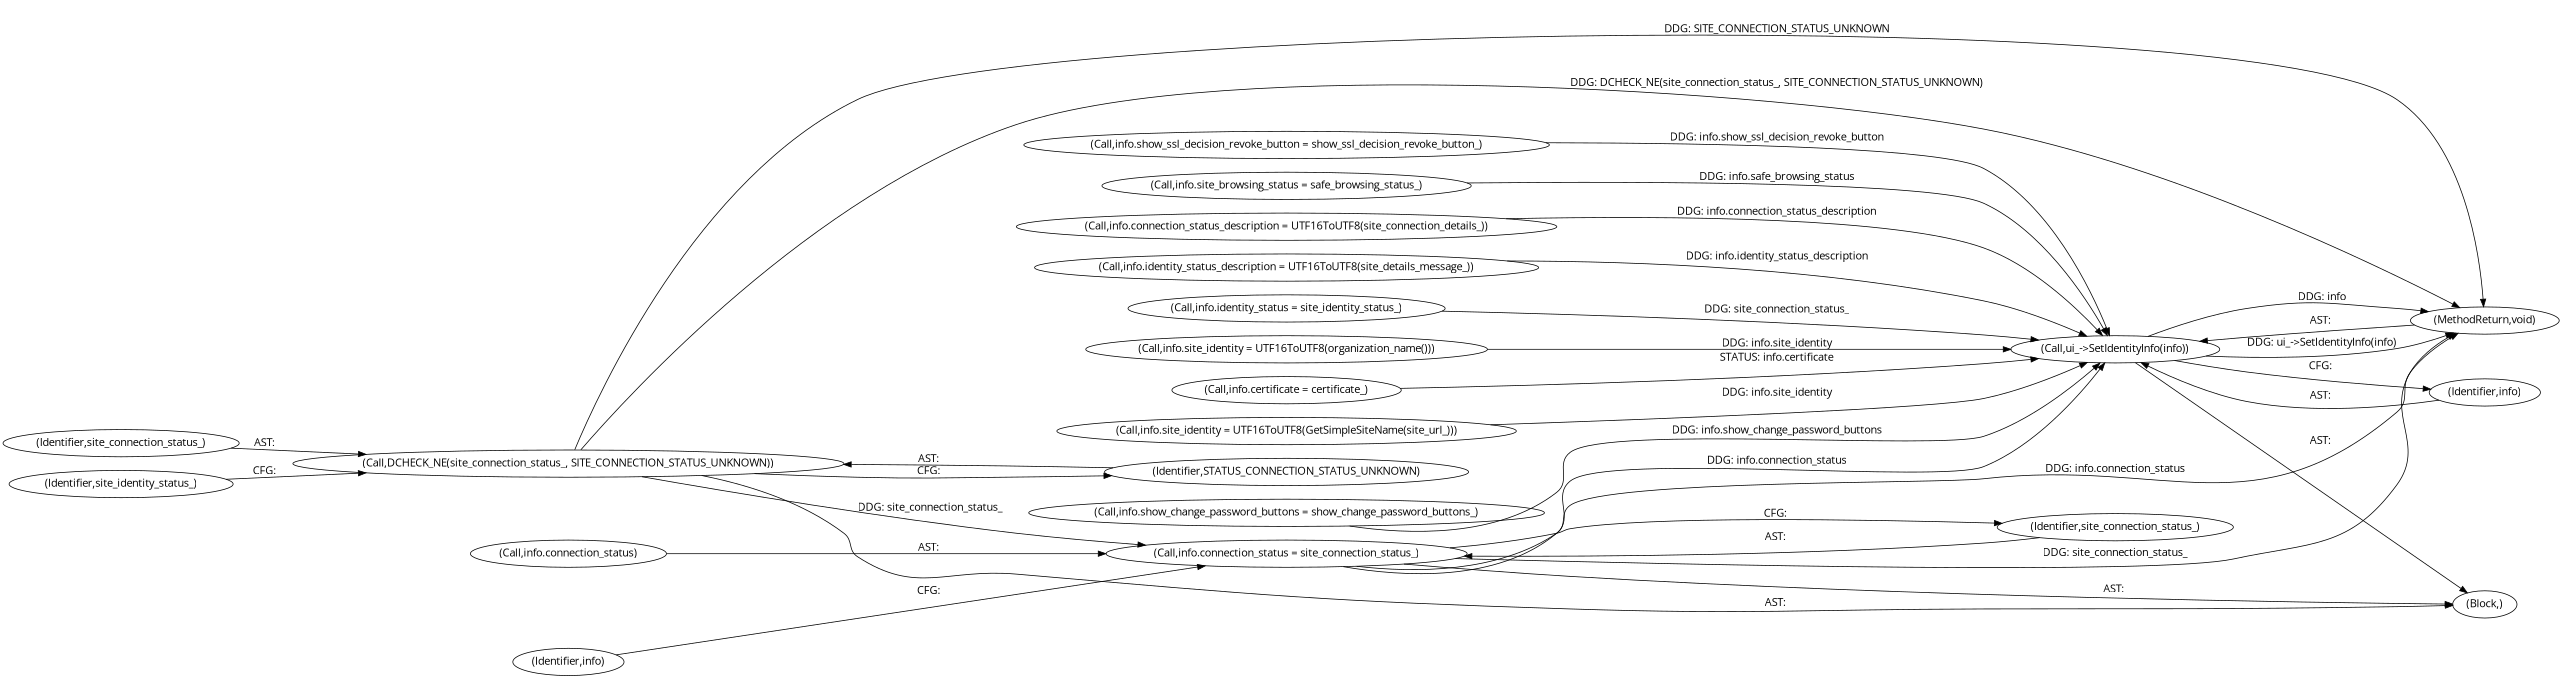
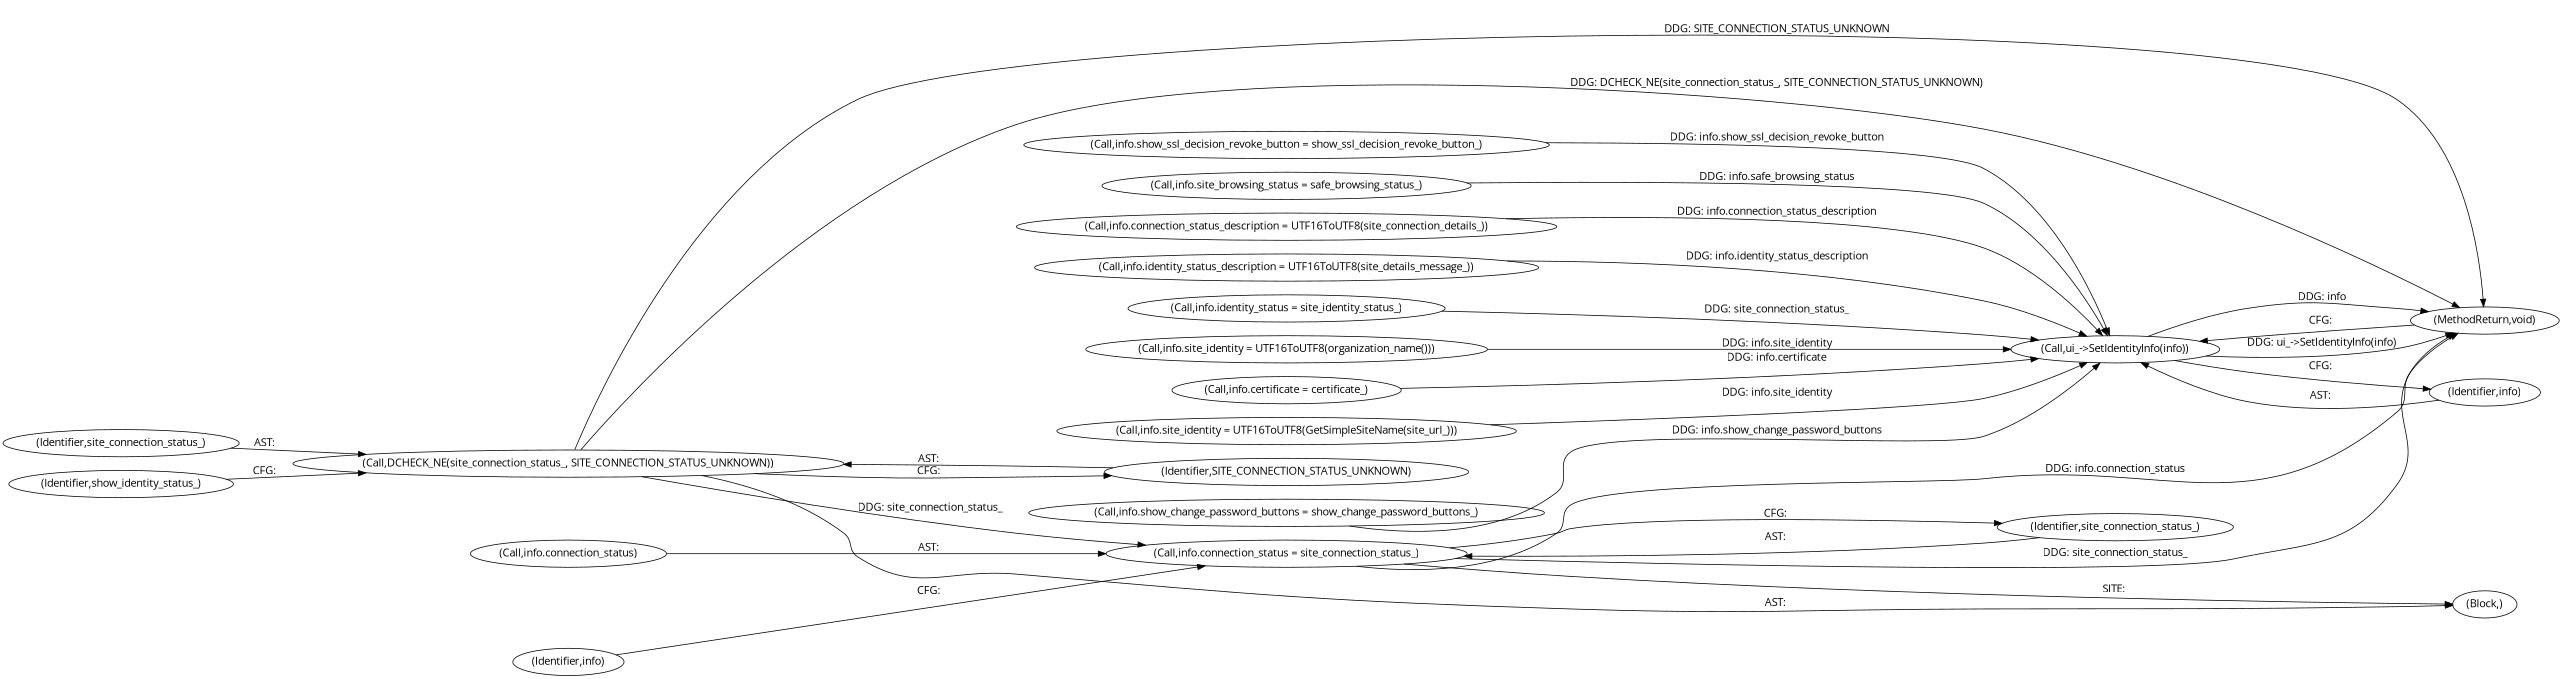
(2322, 321) -> (2322, 321)
(1777, 358) -> (1777, 358)
(1713, 469) -> none
(1287, 472) -> (1287, 472)
(2298, 476) -> none
(121, 484) -> (121, 484)
(2115, 590) -> (2115, 590)
